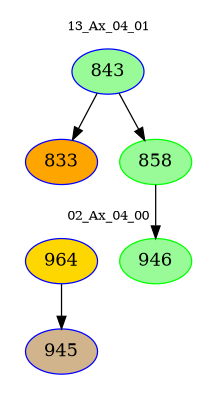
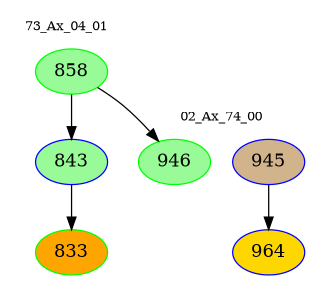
(109, 27) -> (67, 27)
(129, 111) -> (72, 111)
(62, 162) -> (72, 252)
(109, 217) -> (222, 117)
(62, 300) -> (269, 201)
